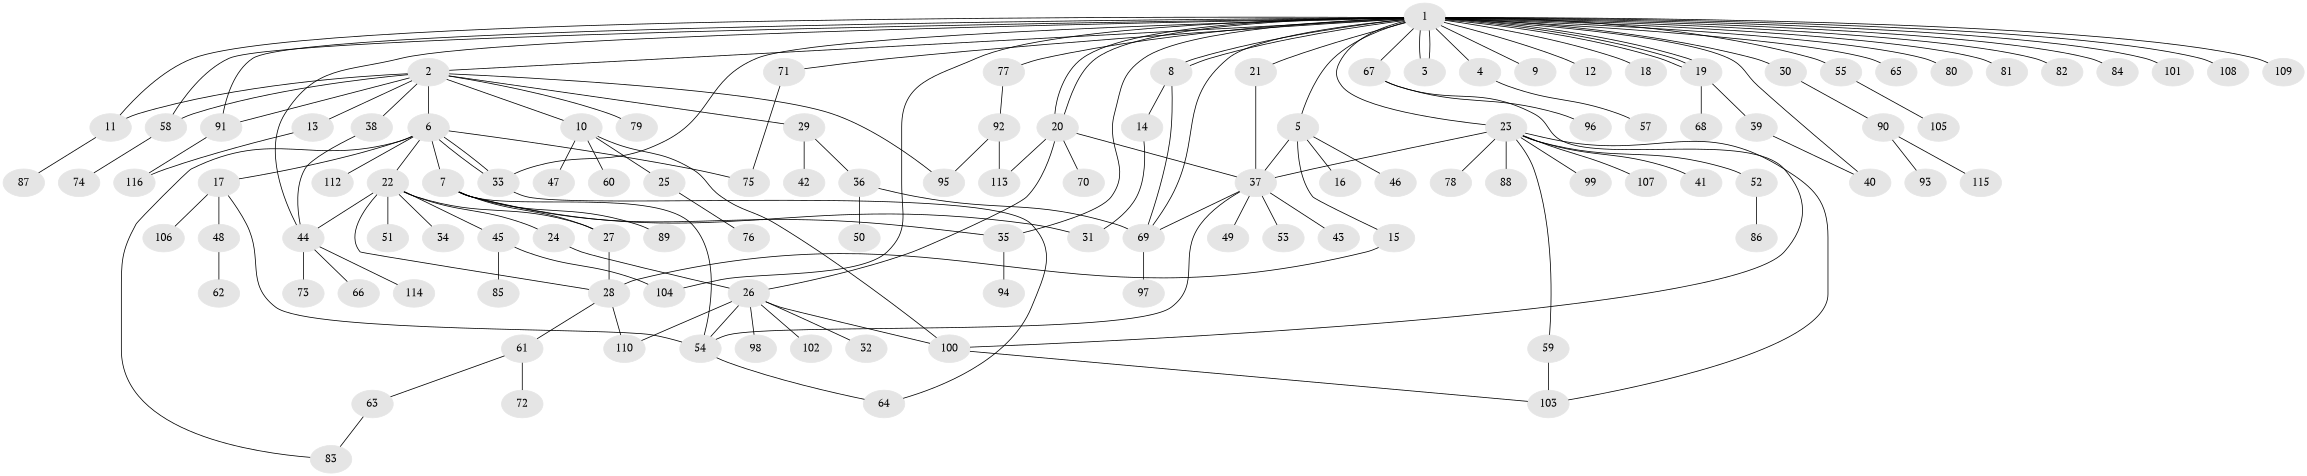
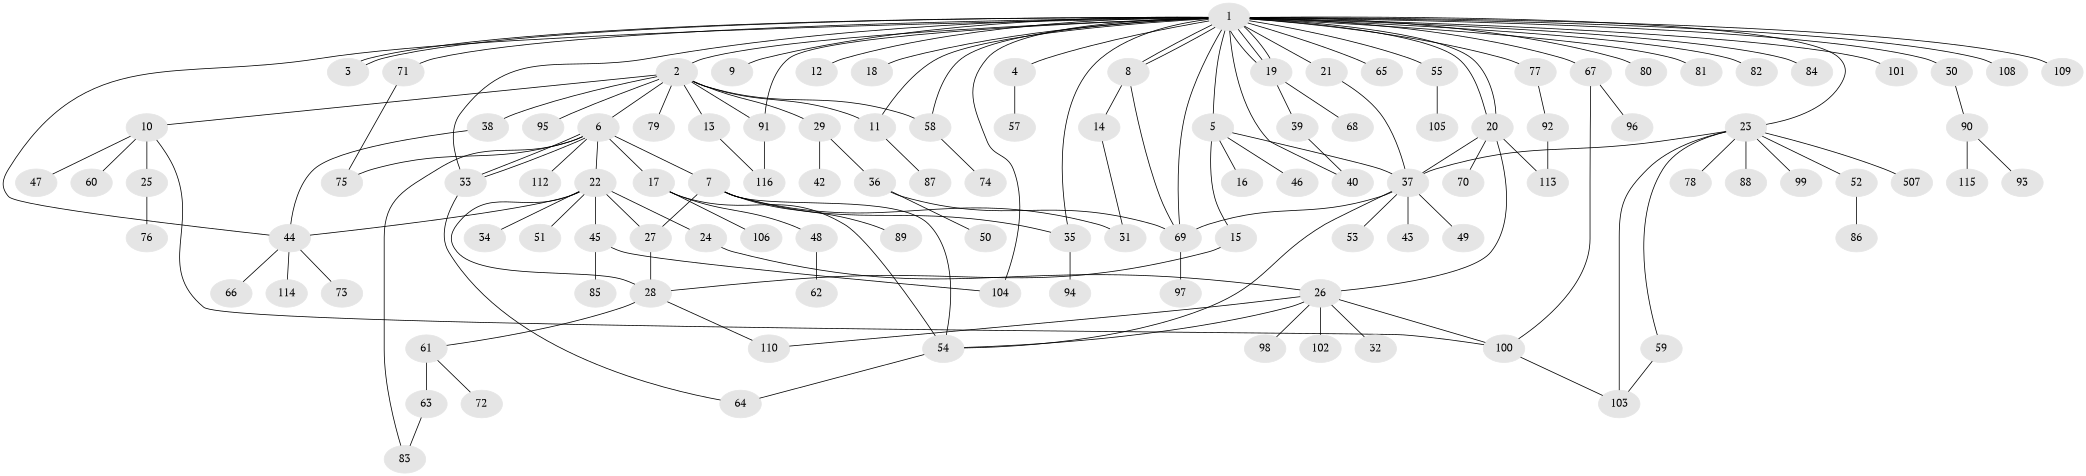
(972, 155) -> none
(1646, 183) -> (1912, 183)
(1701, 183) -> none
